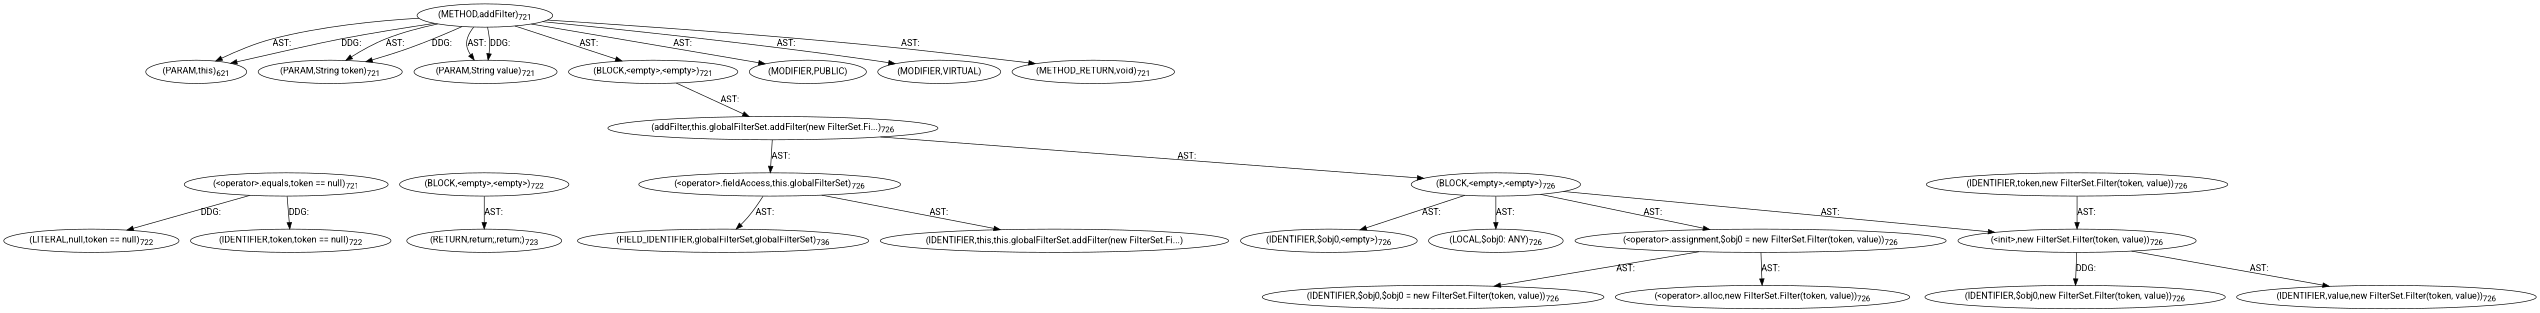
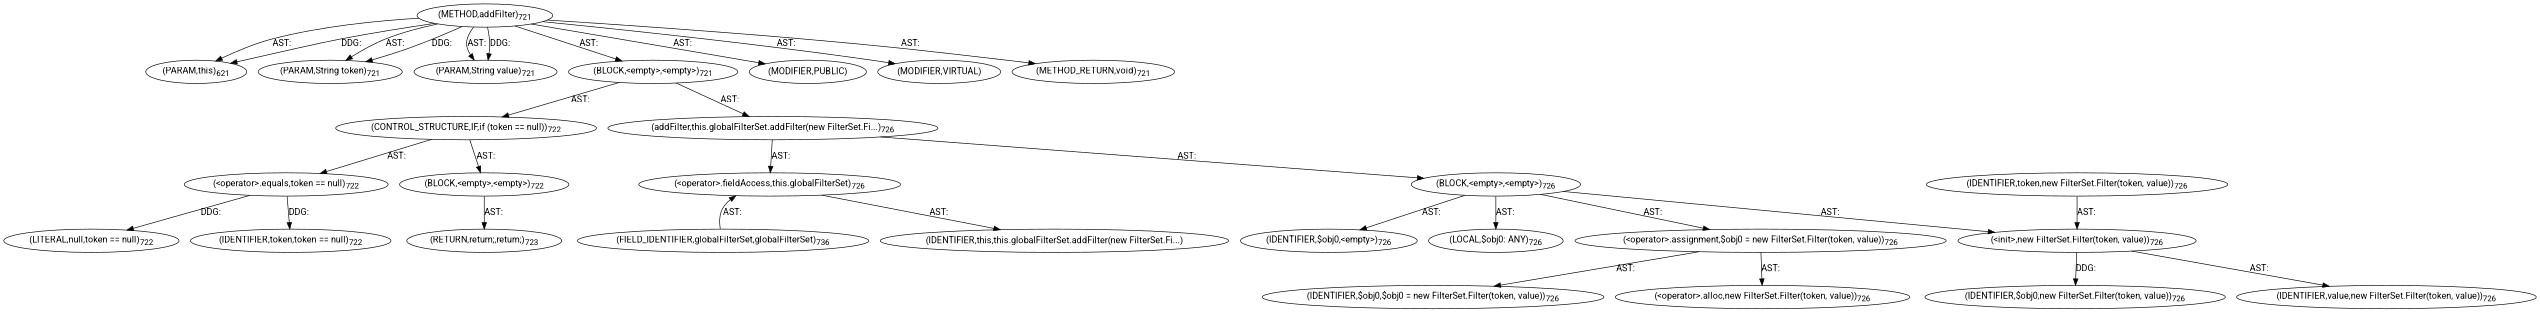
none -> (466, 128)
(353, 183) -> (353, 183)
(753, 211) -> (721, 213)
